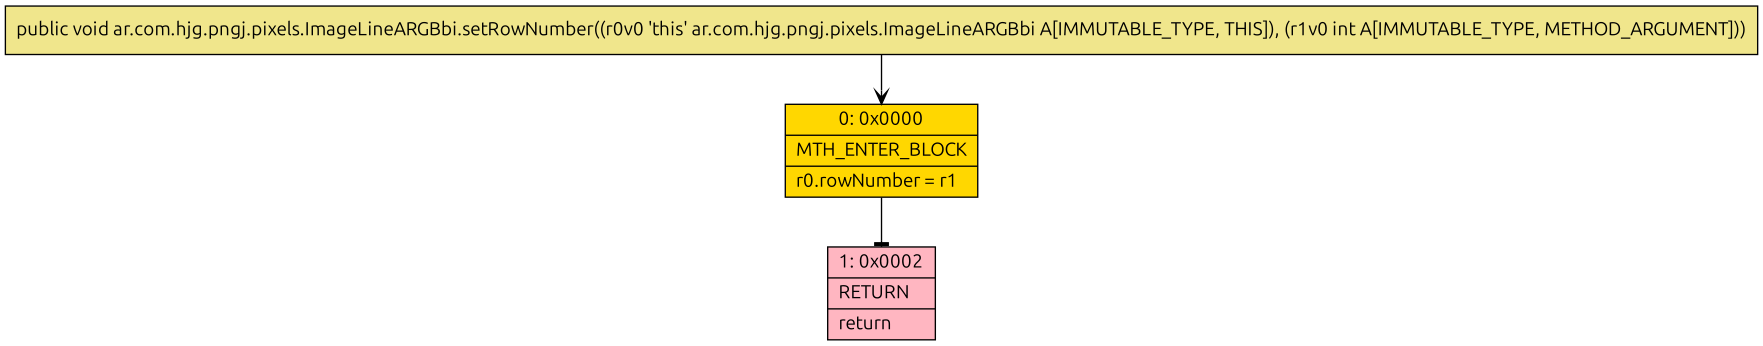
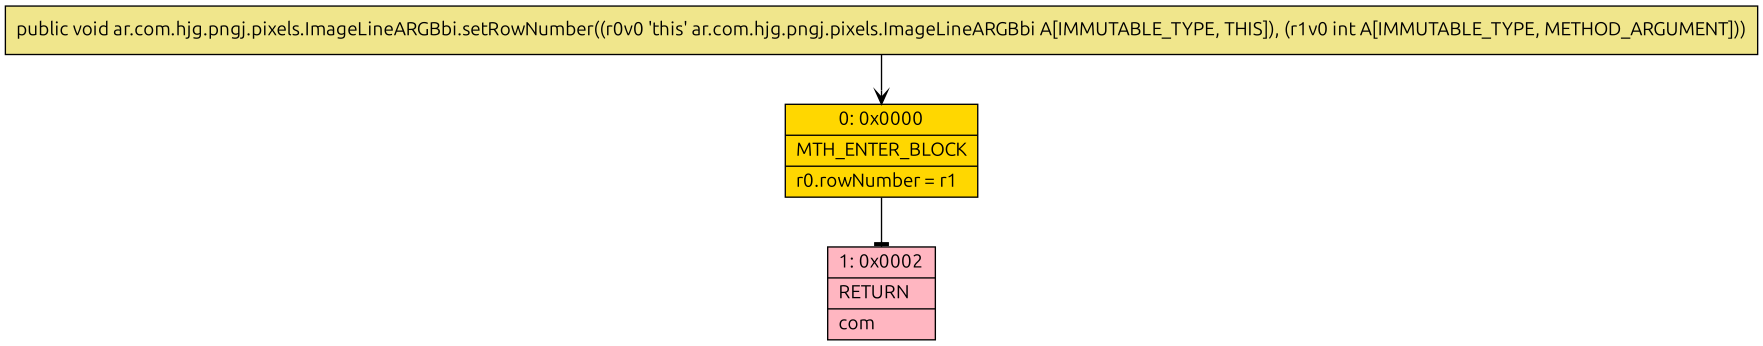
(865, 324) -> (857, 324)
